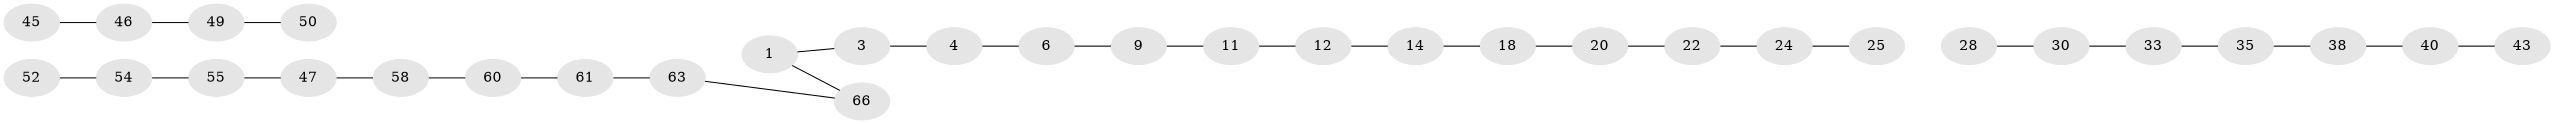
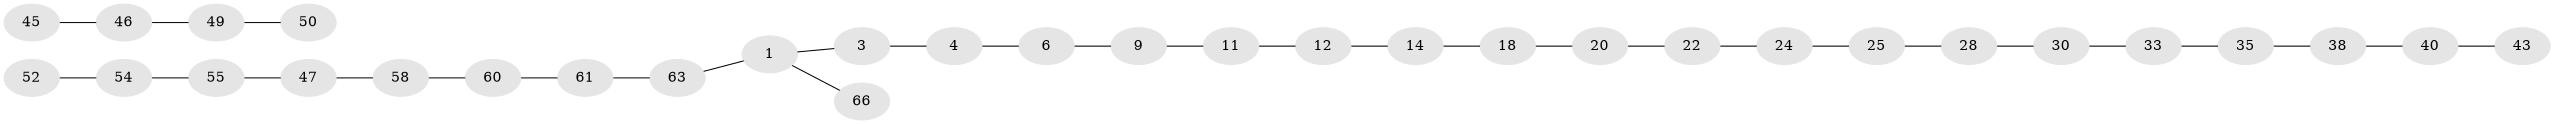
none -> (1923, 46)
(770, 90) -> (724, 66)
